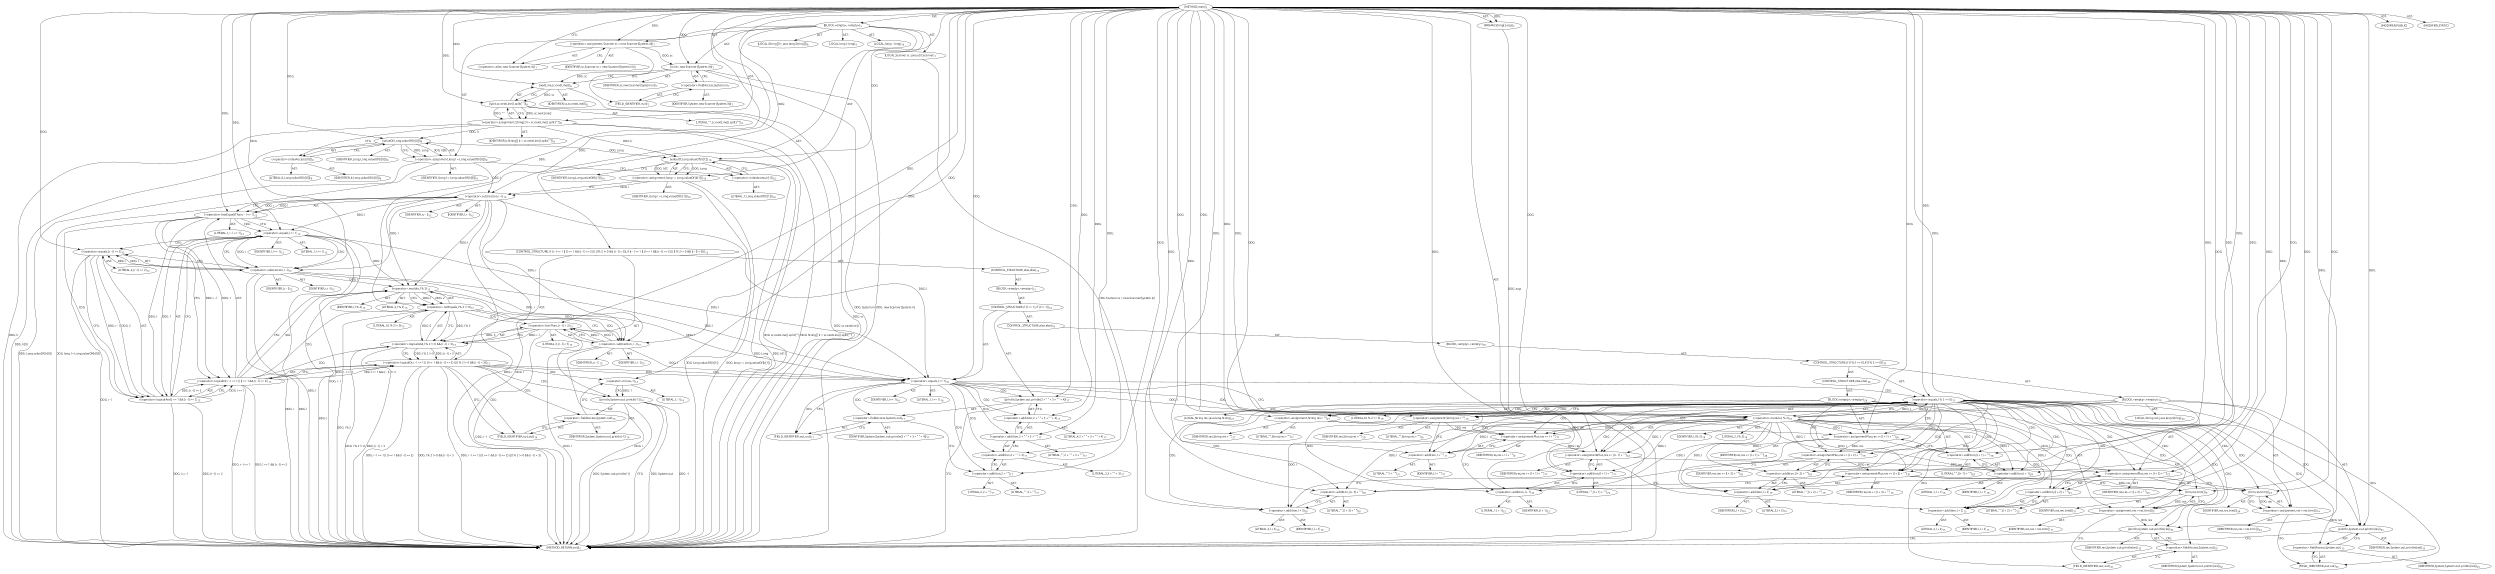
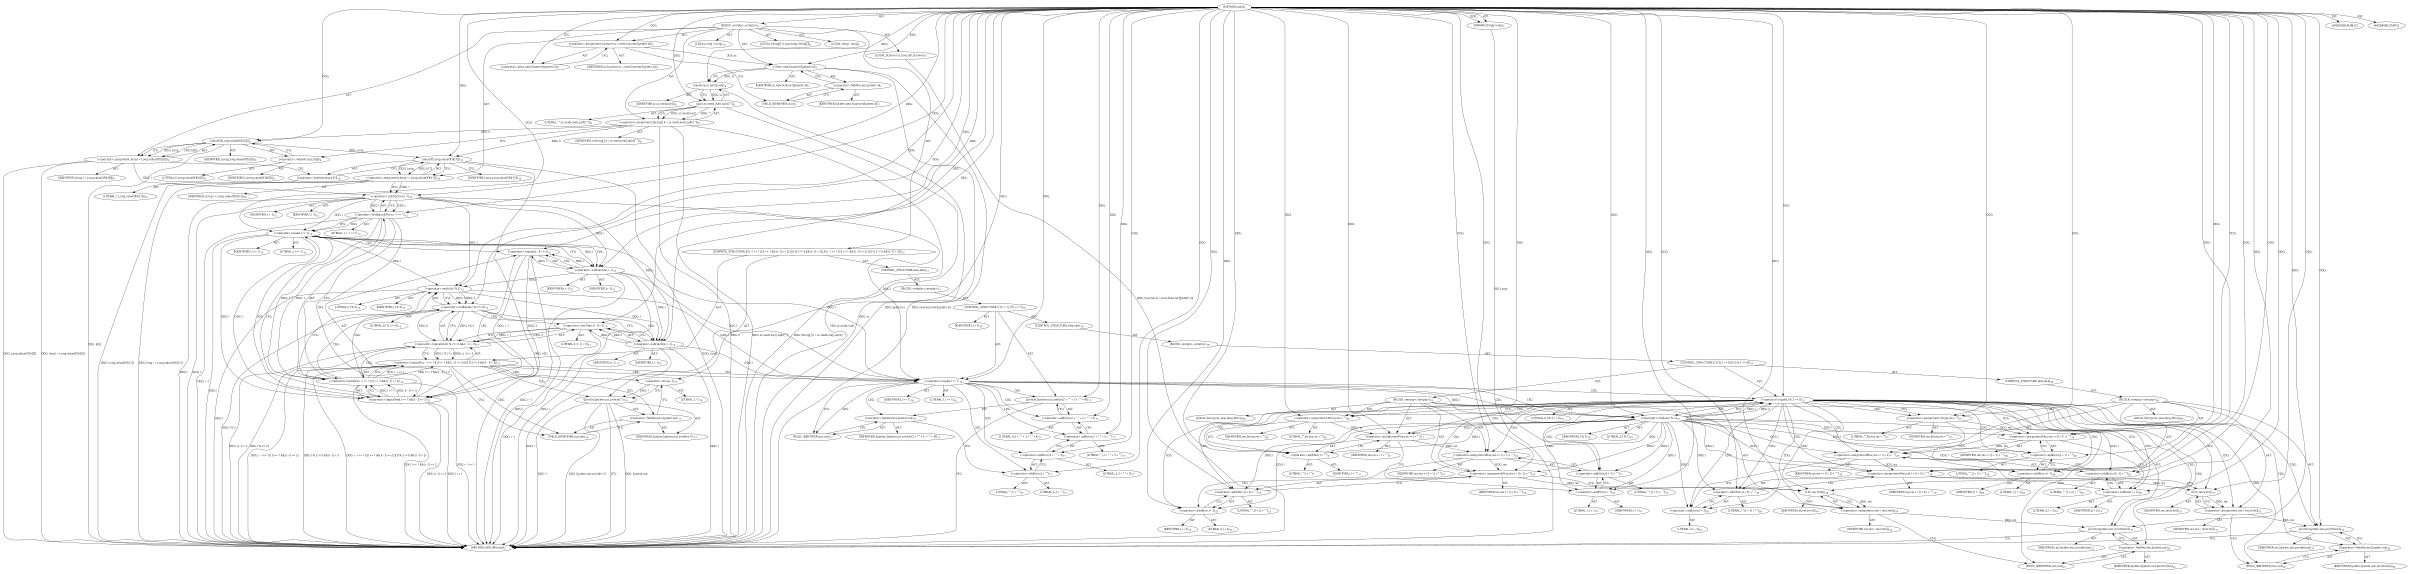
(134, 271) -> none
(1298, 519) -> (983, 316)
(1552, 536) -> none
